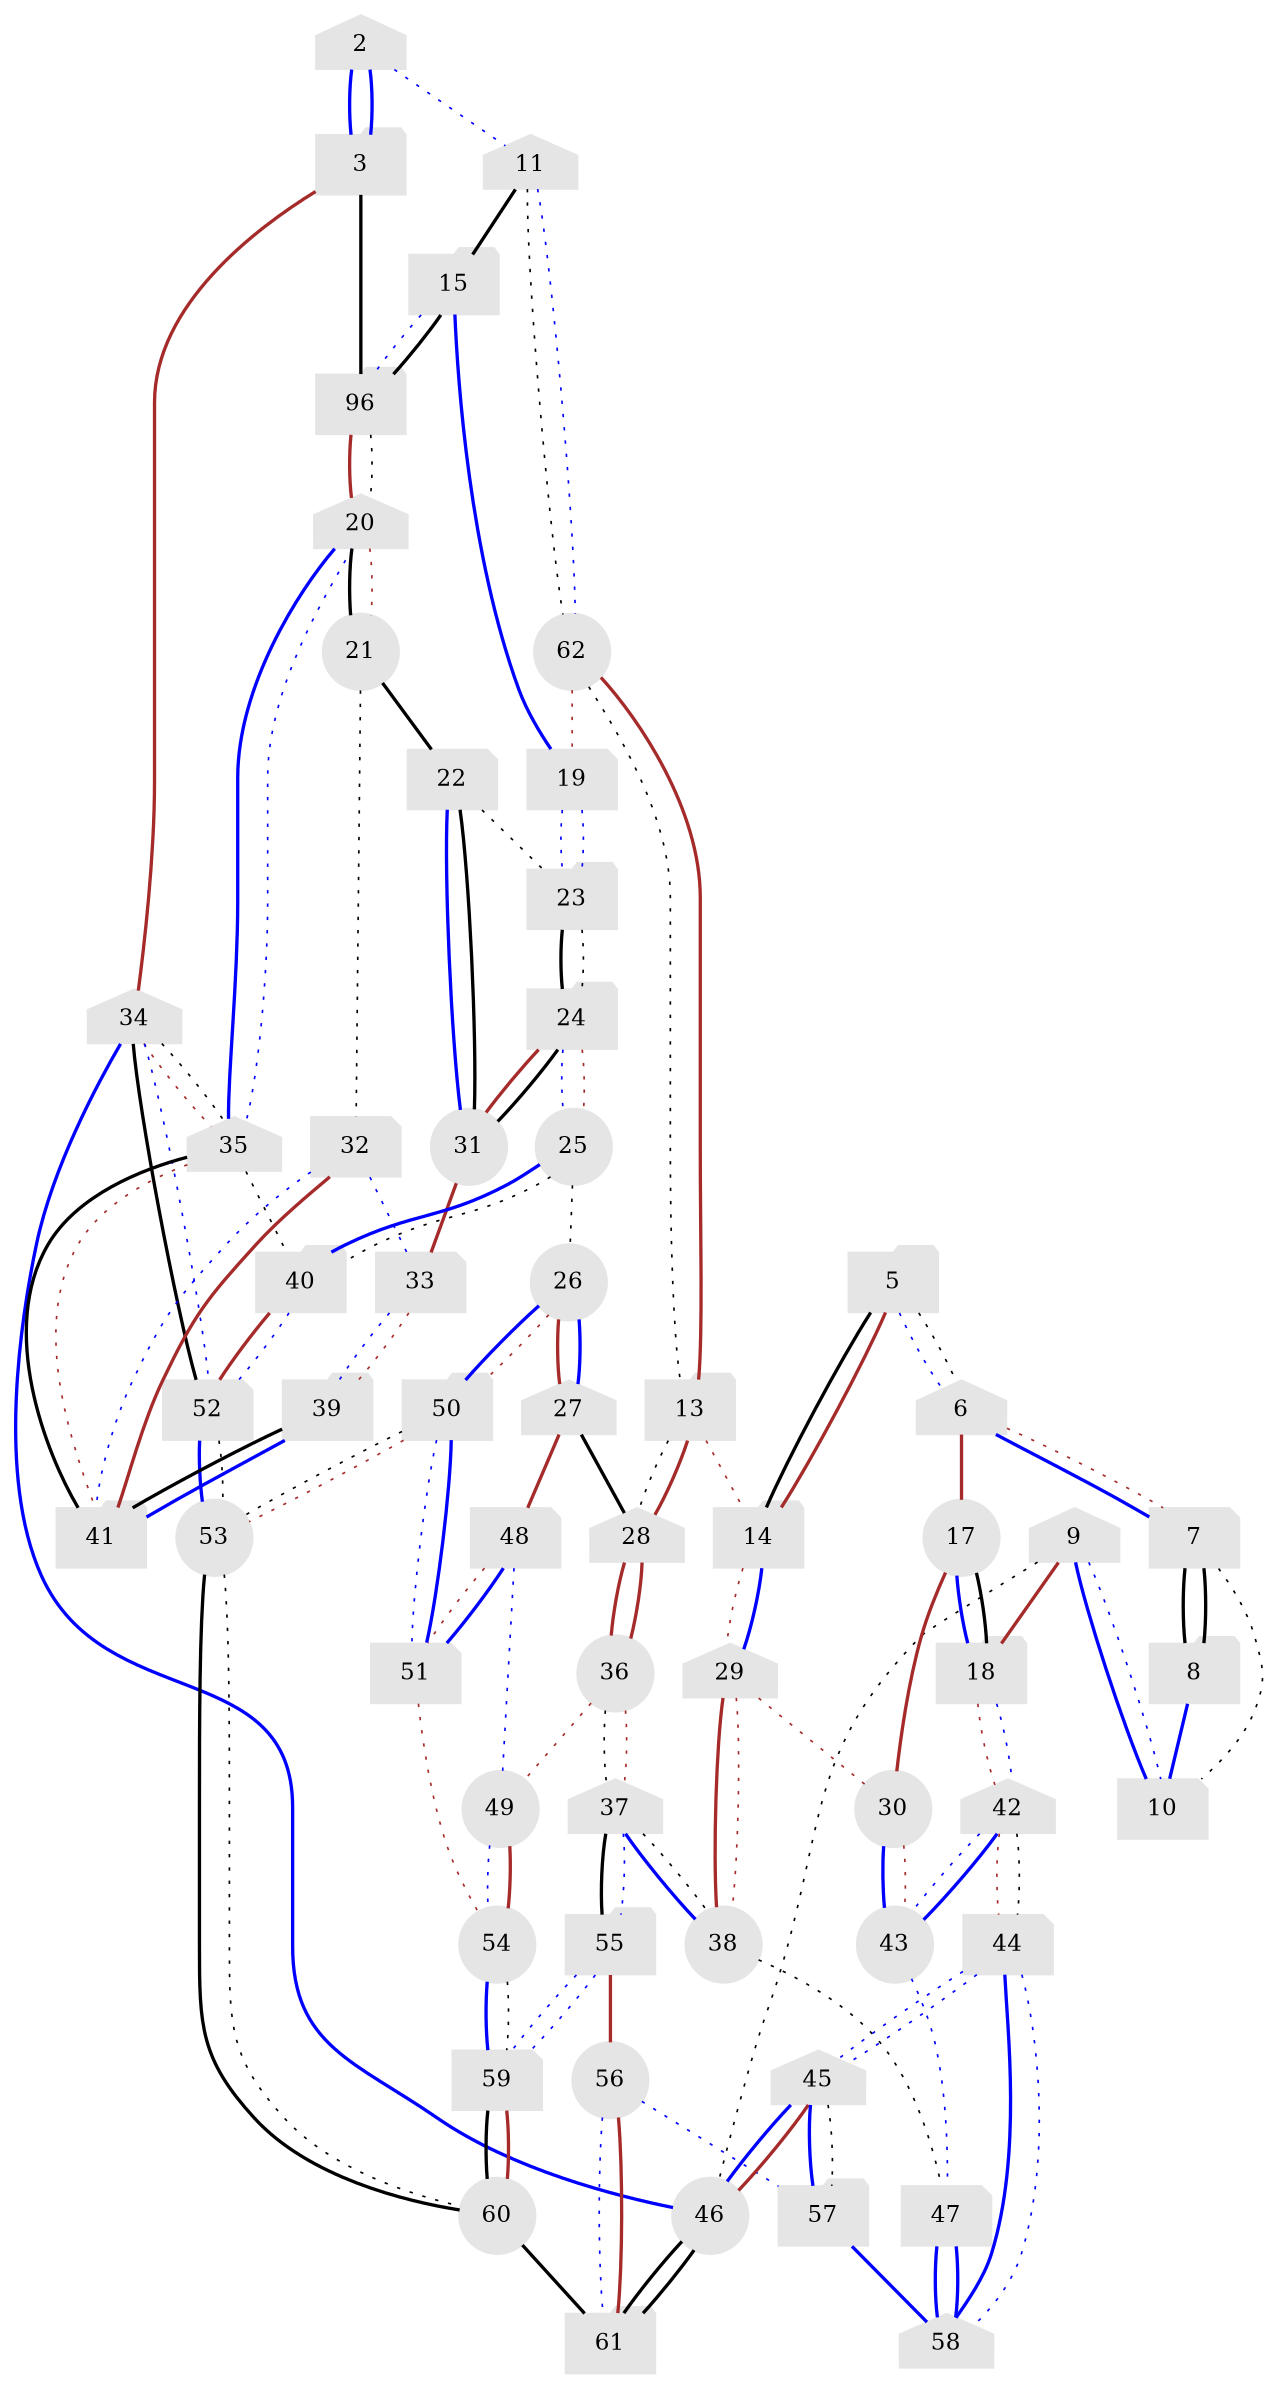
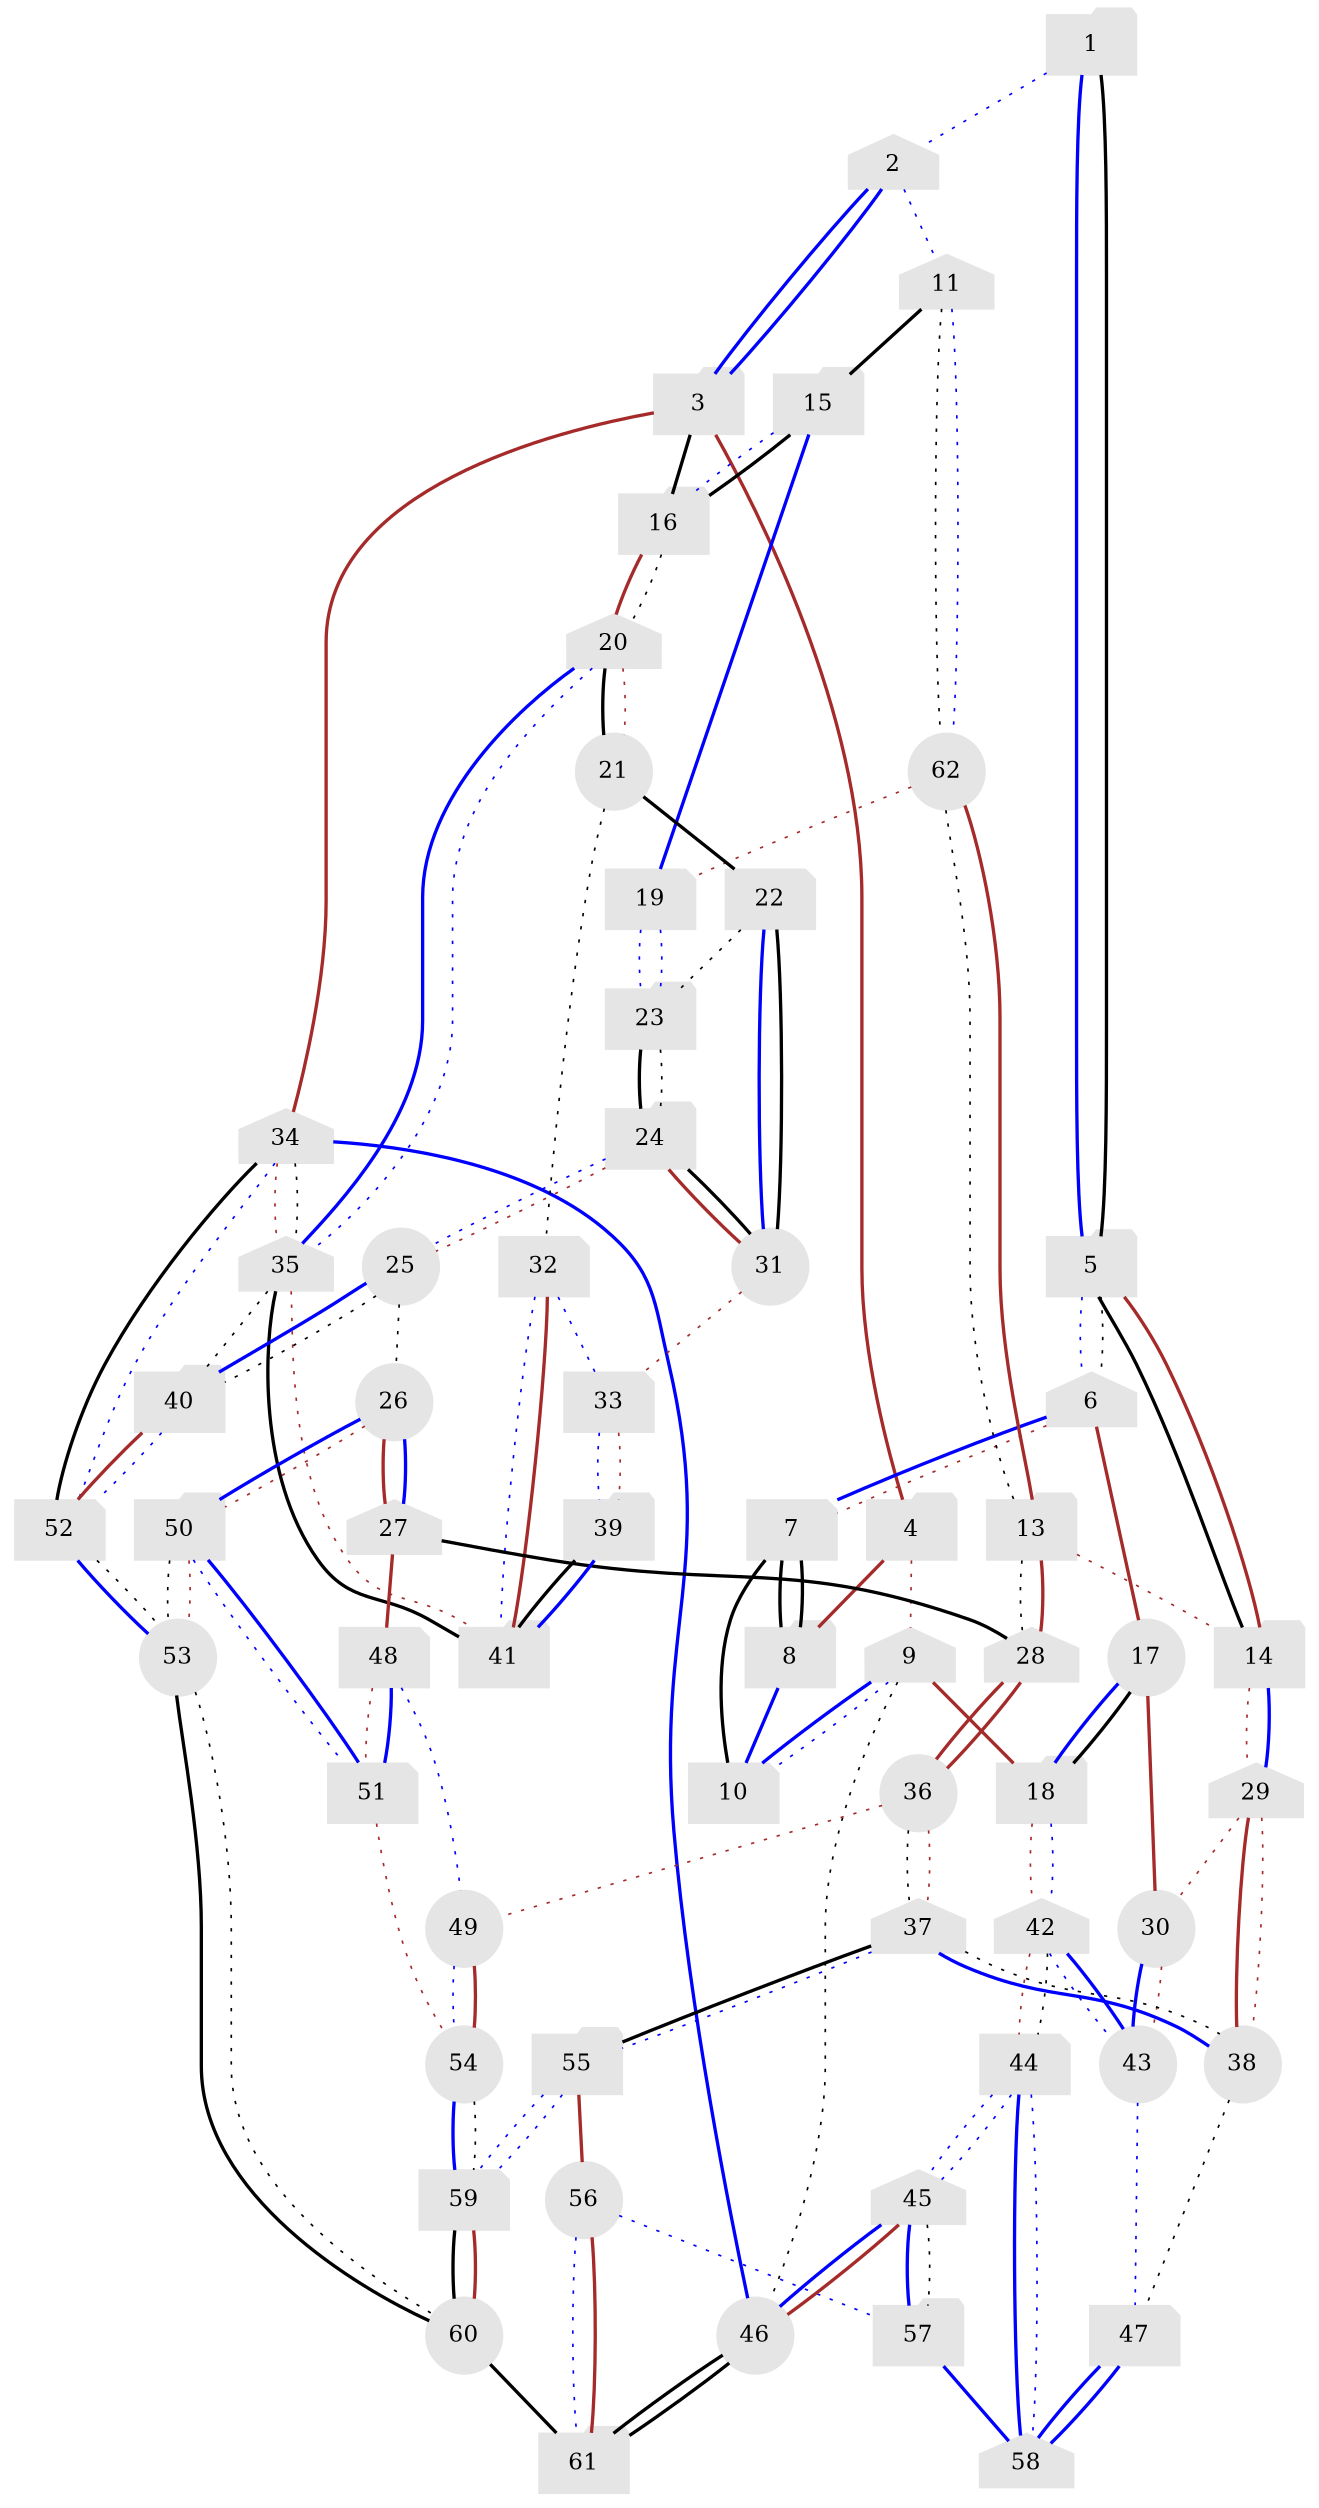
none -> (1092, 45)
(361, 404) -> (664, 524)
(439, 1232) -> (693, 1332)
none -> (912, 1530)
(1262, 1679) -> (723, 1656)
